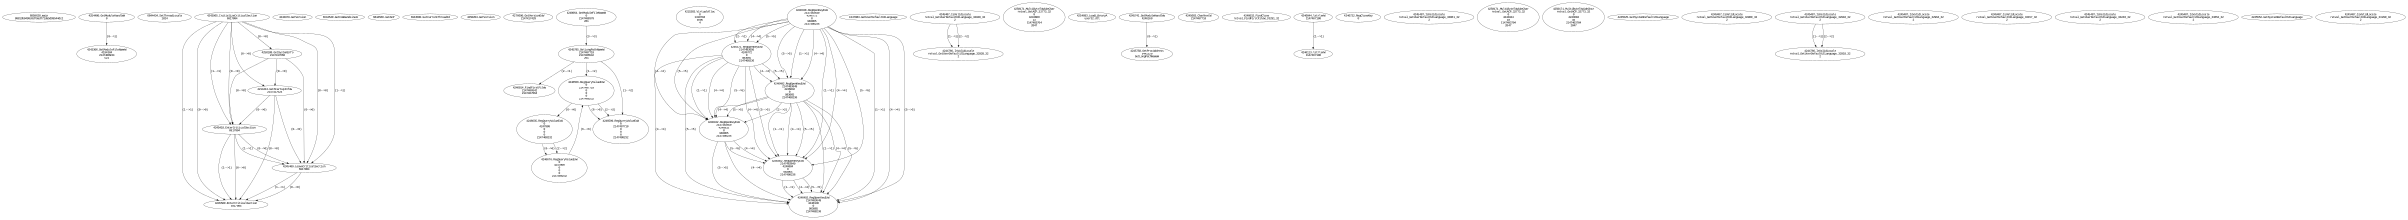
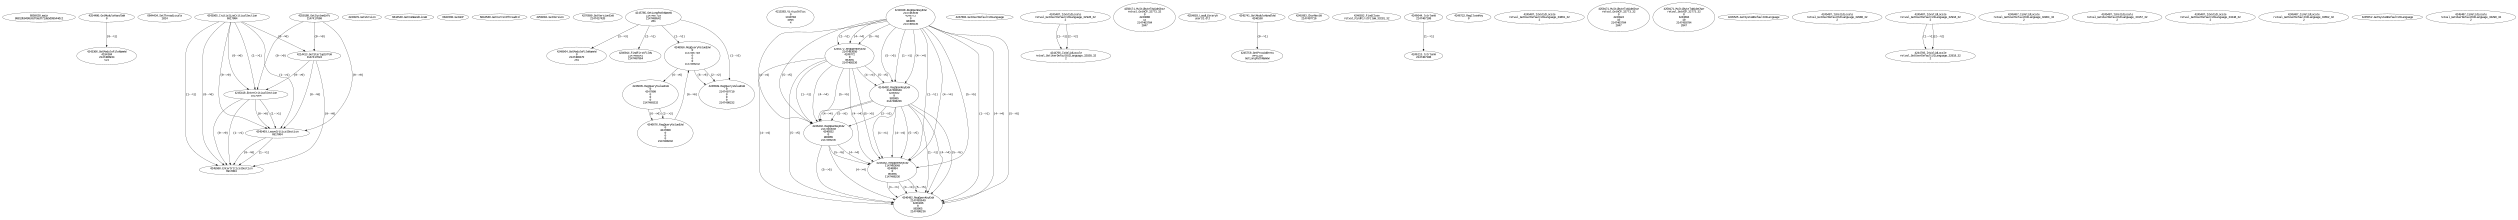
(254, 35) -> none
(586, 35) -> (616, 36)
